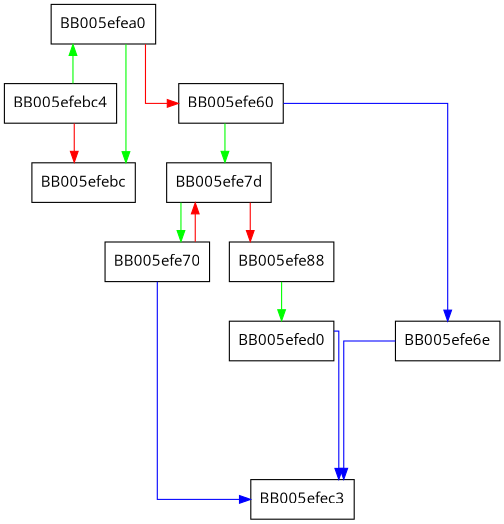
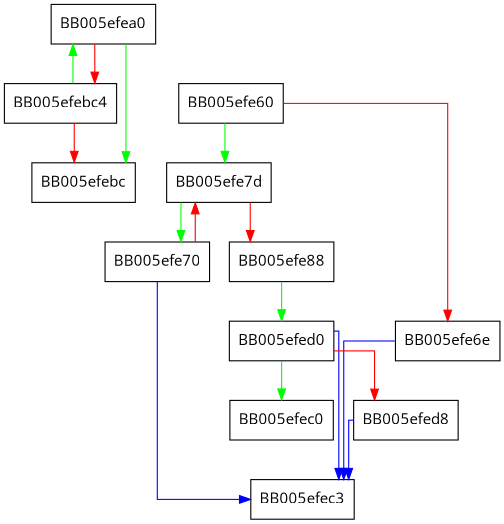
(145, 85) -> (95, 58)
(448, 125) -> (448, 125)
none -> (282, 420)
none -> (406, 420)
